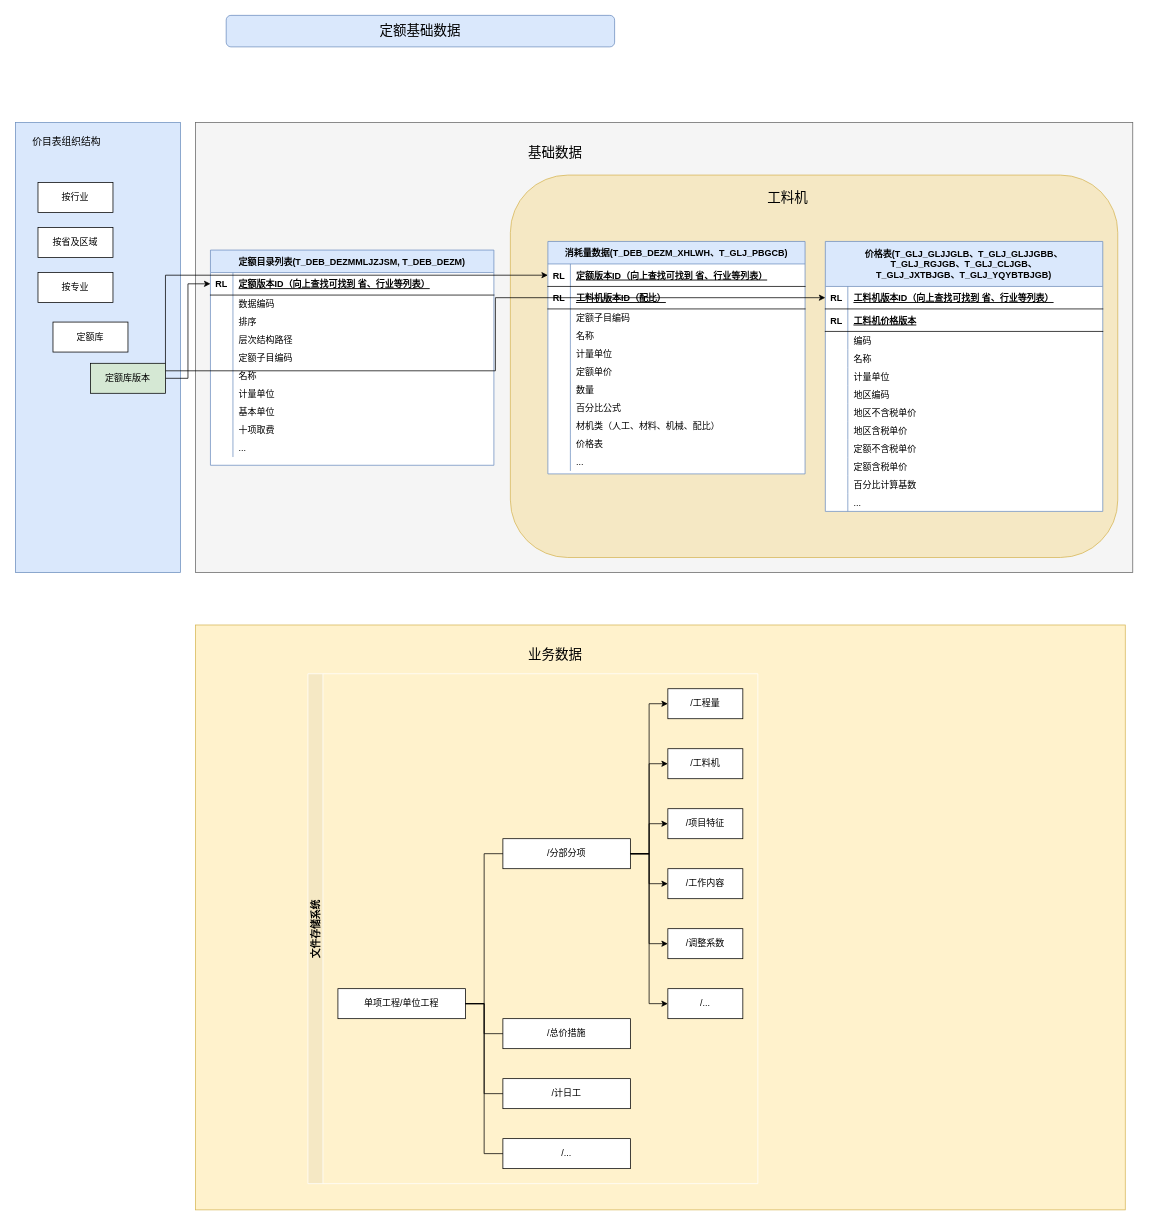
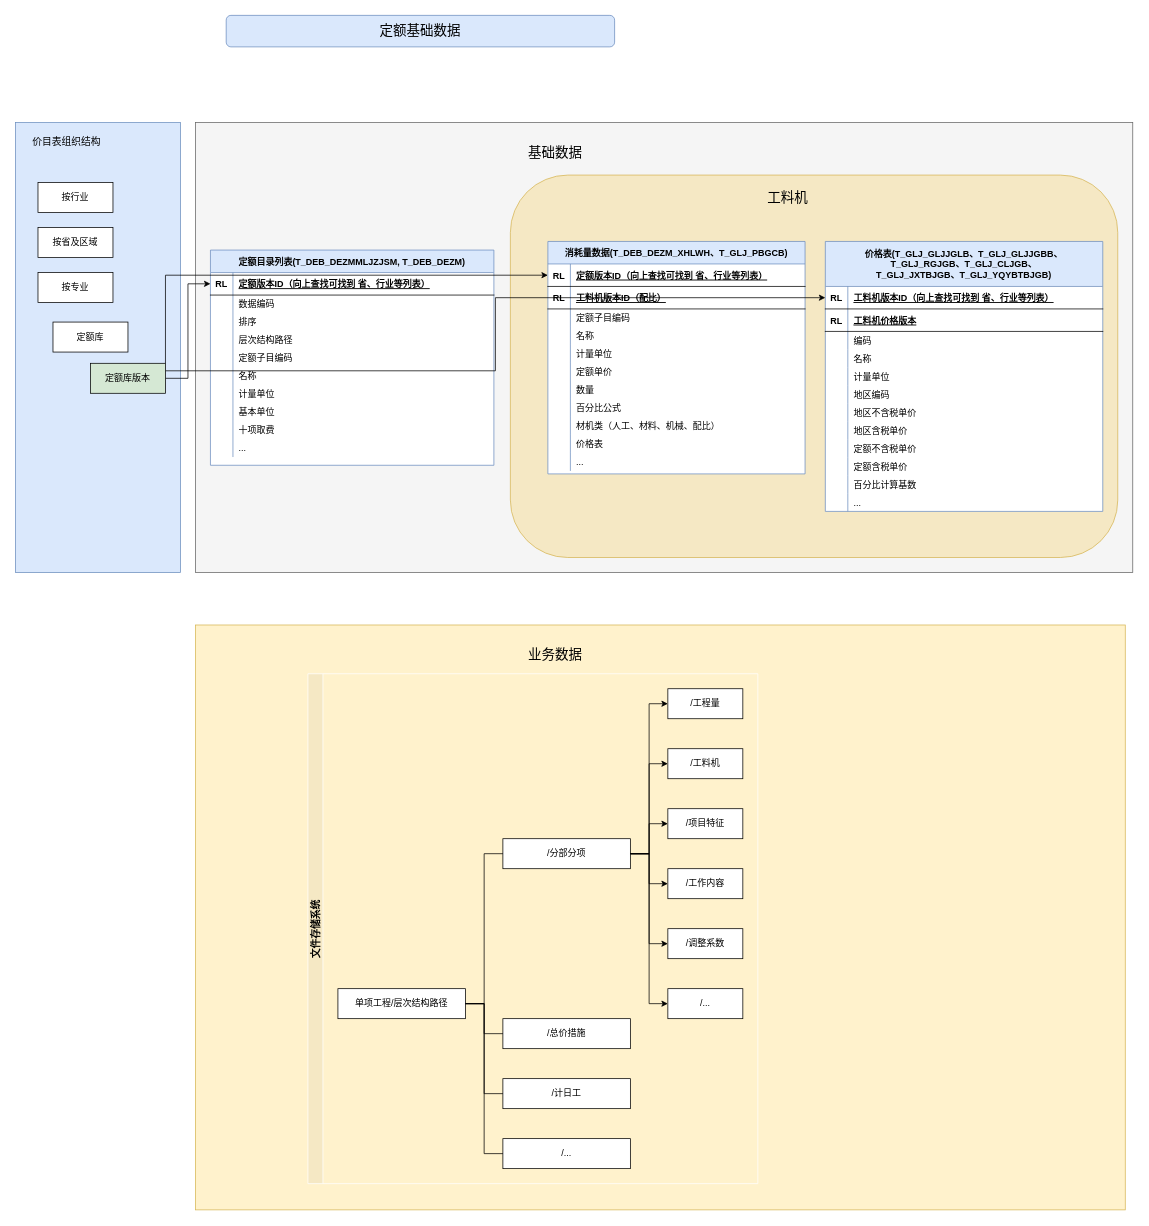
(402, 1004) -> (402, 1004)
